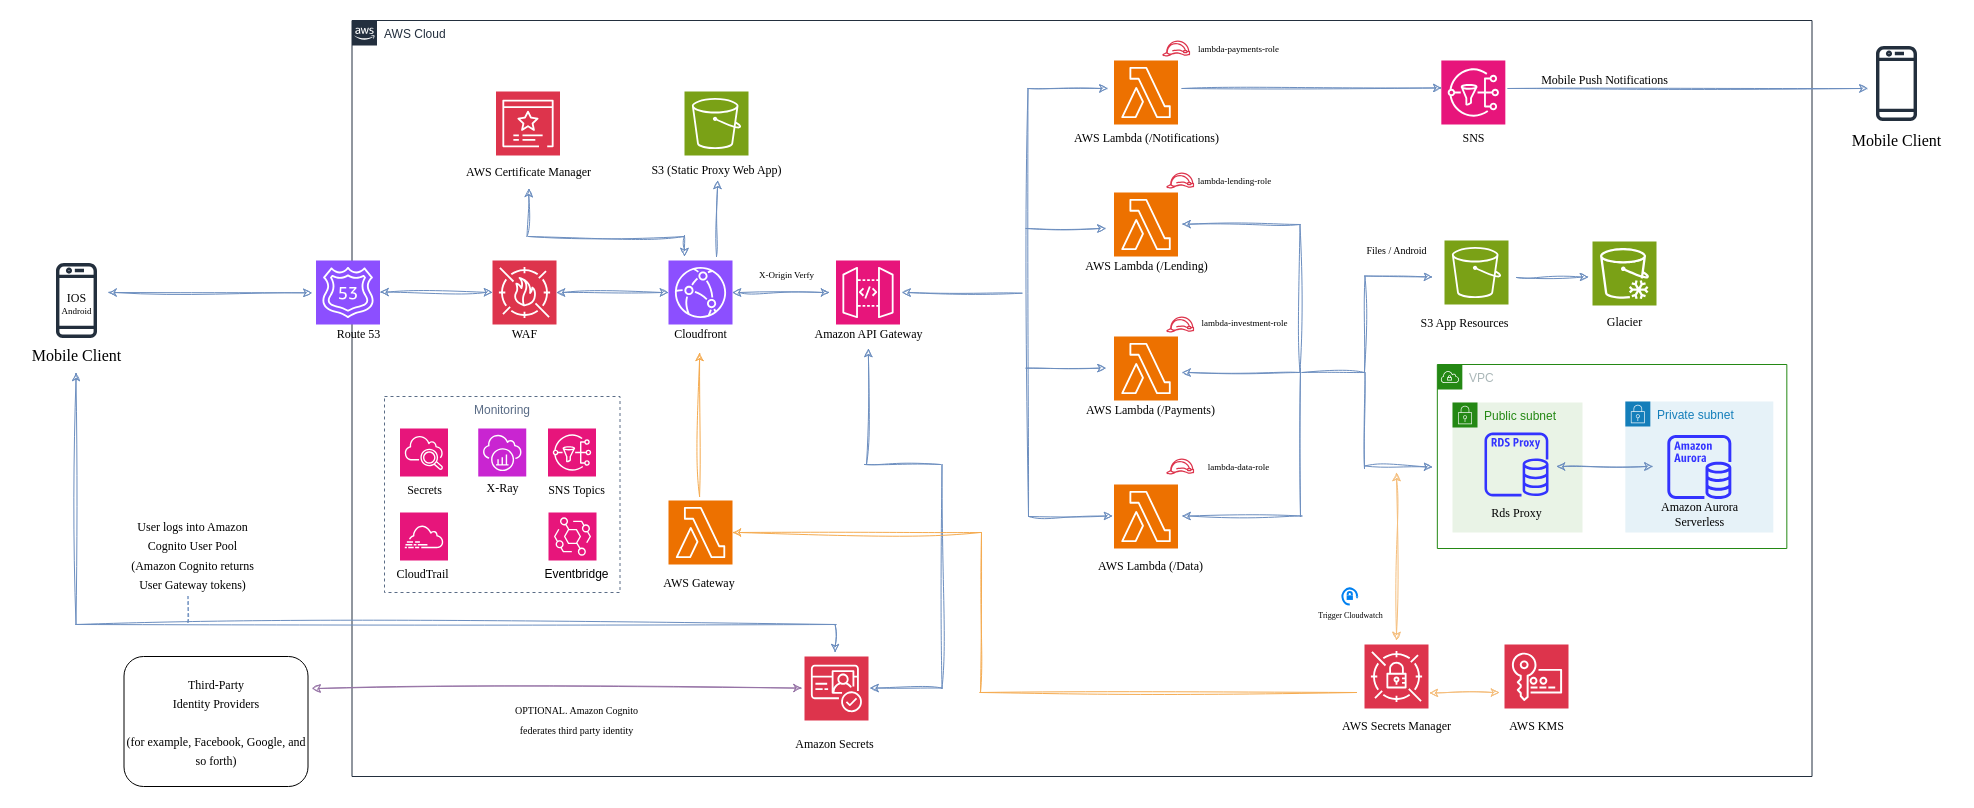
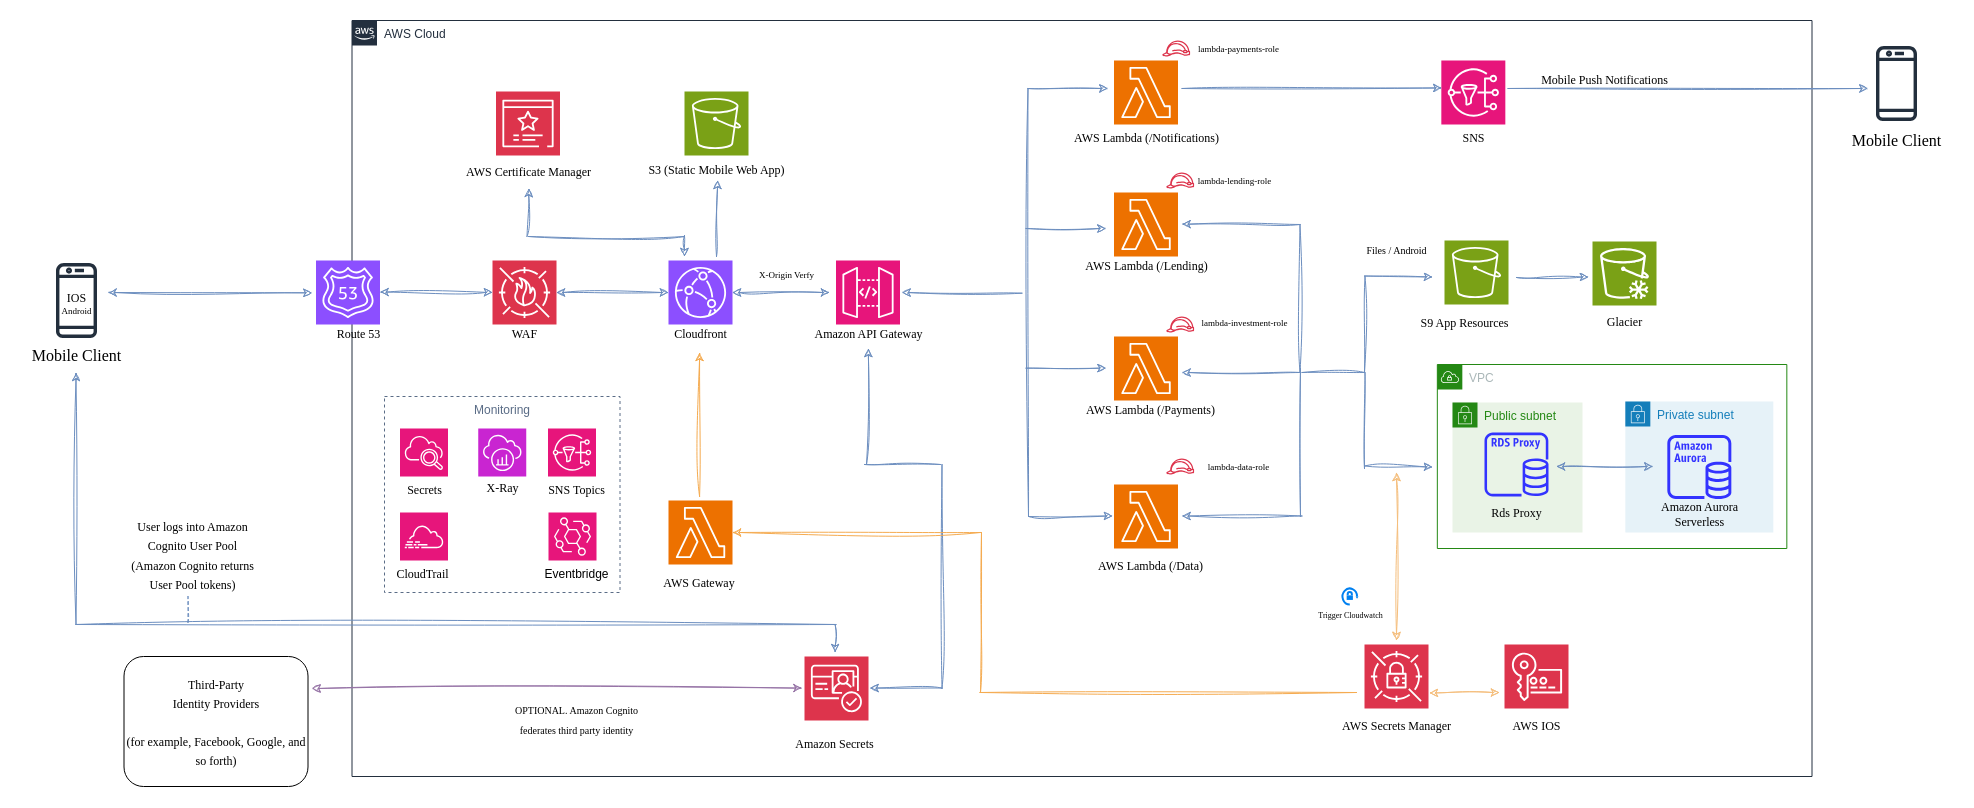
(717, 169) -> (717, 169)
(1465, 322) -> (1465, 322)
(193, 555) -> (193, 555)
(1537, 727) -> (1537, 727)
